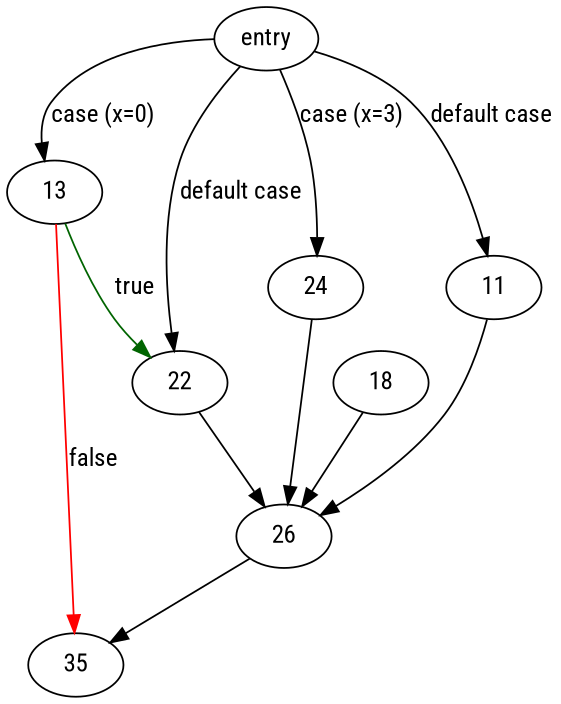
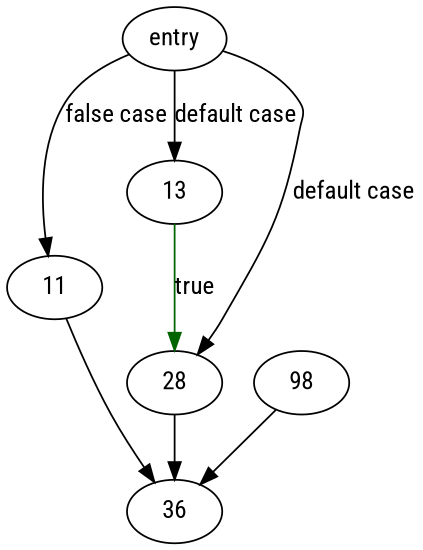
(103, 116) -> (236, 116)
(492, 116) -> (116, 116)
(316, 288) -> none
(180, 383) -> (175, 383)
(381, 383) -> (302, 383)
(284, 536) -> (175, 512)
(76, 665) -> none
